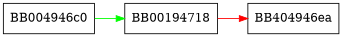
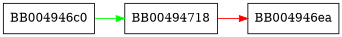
(171, 19) -> (171, 19)
(293, 19) -> (293, 19)
